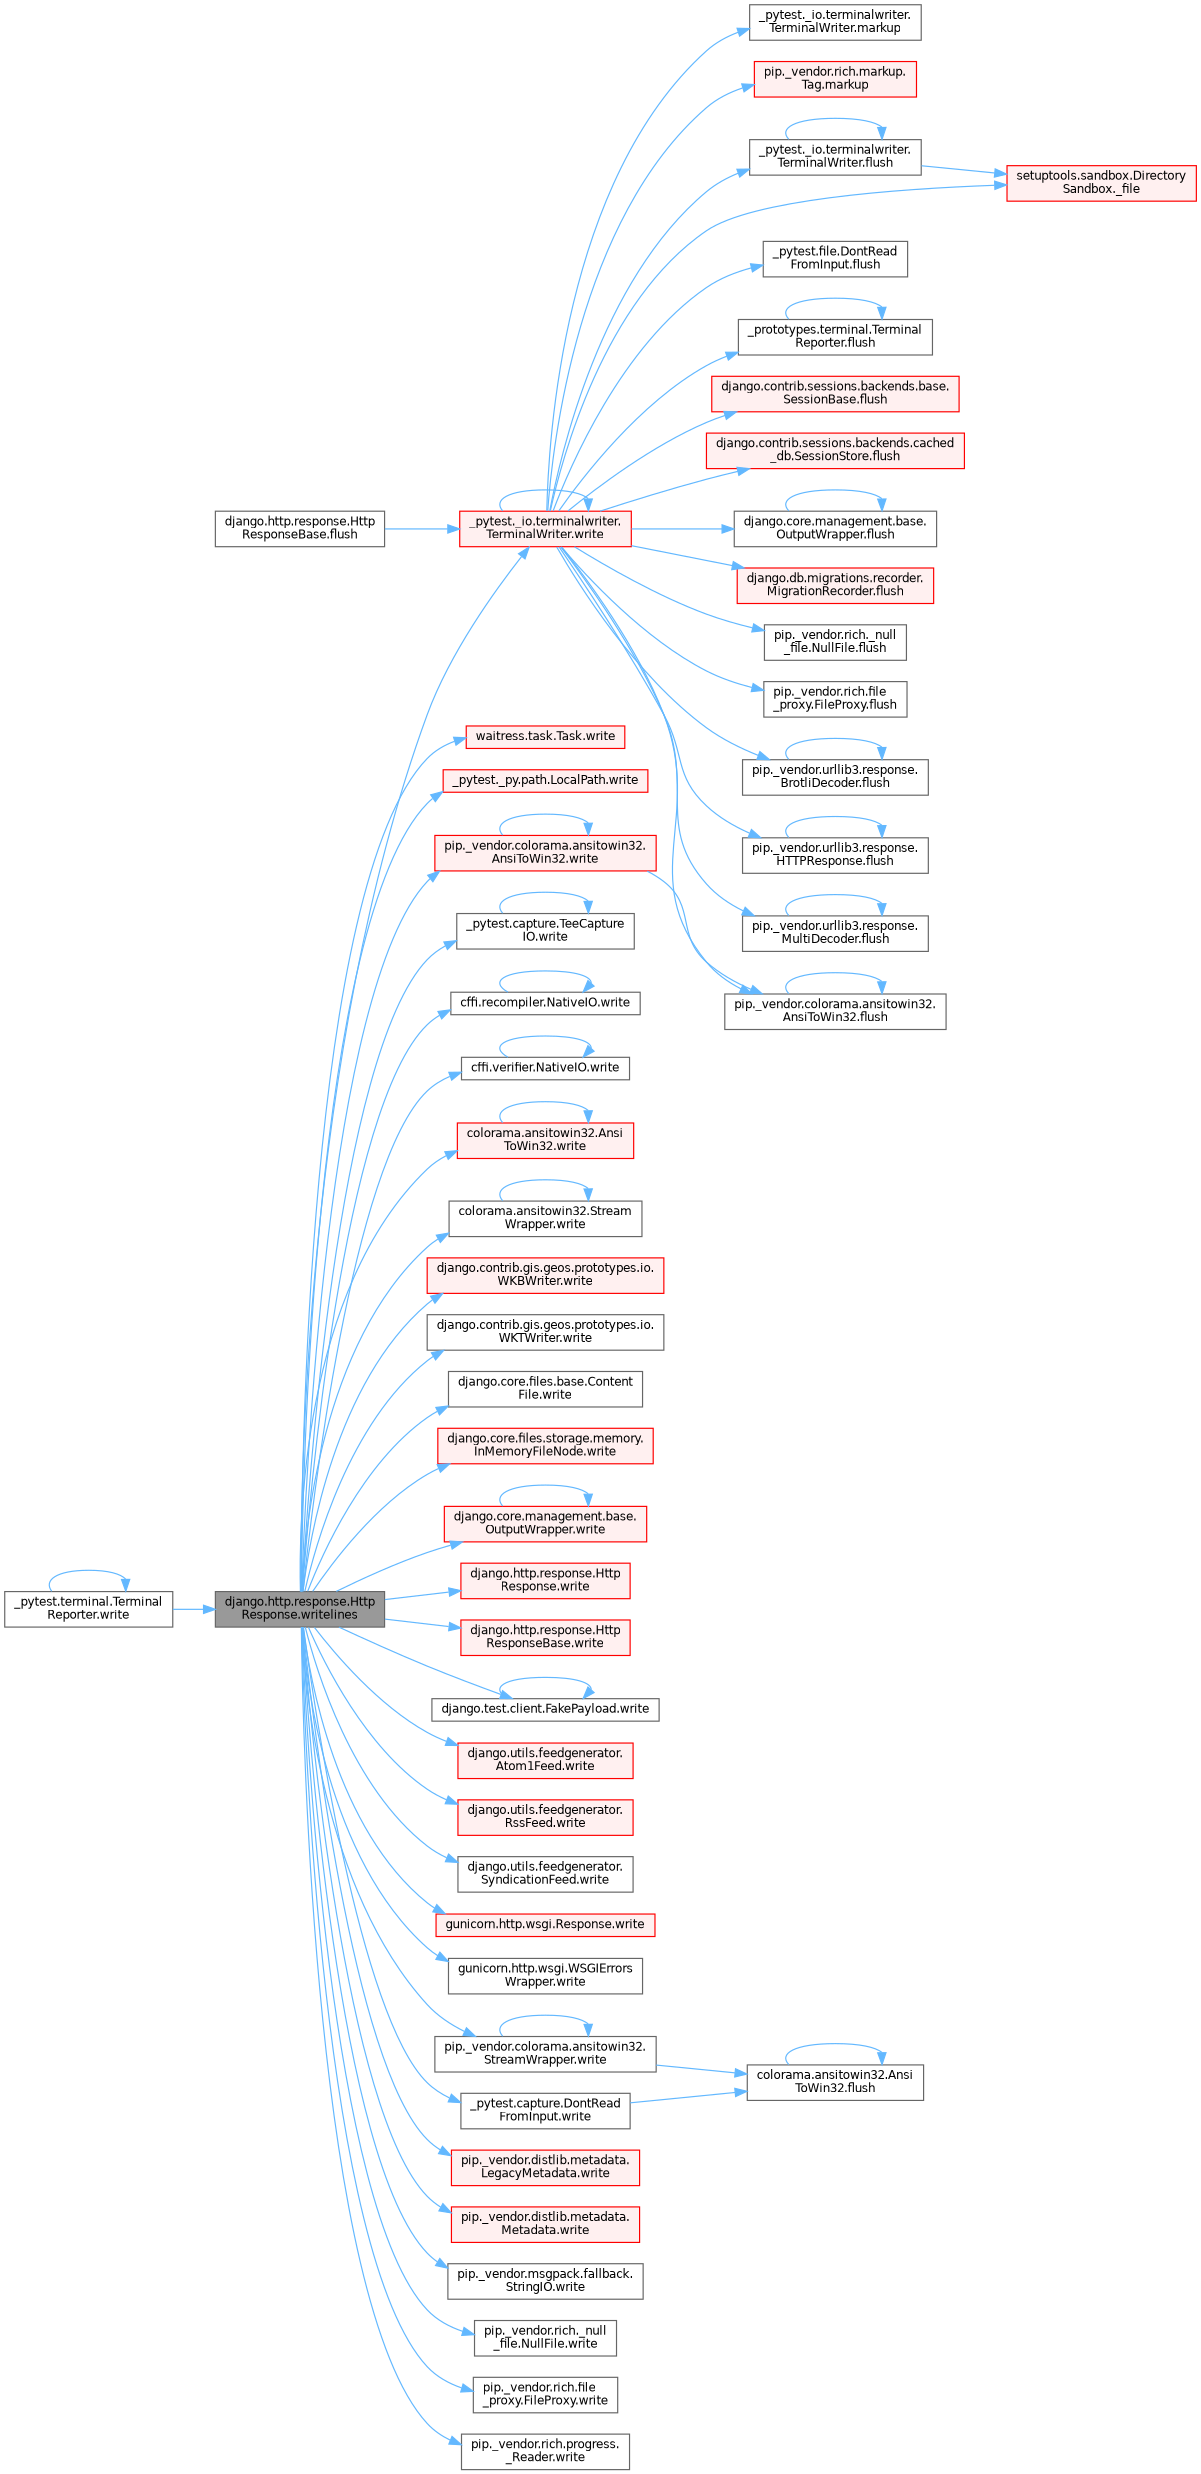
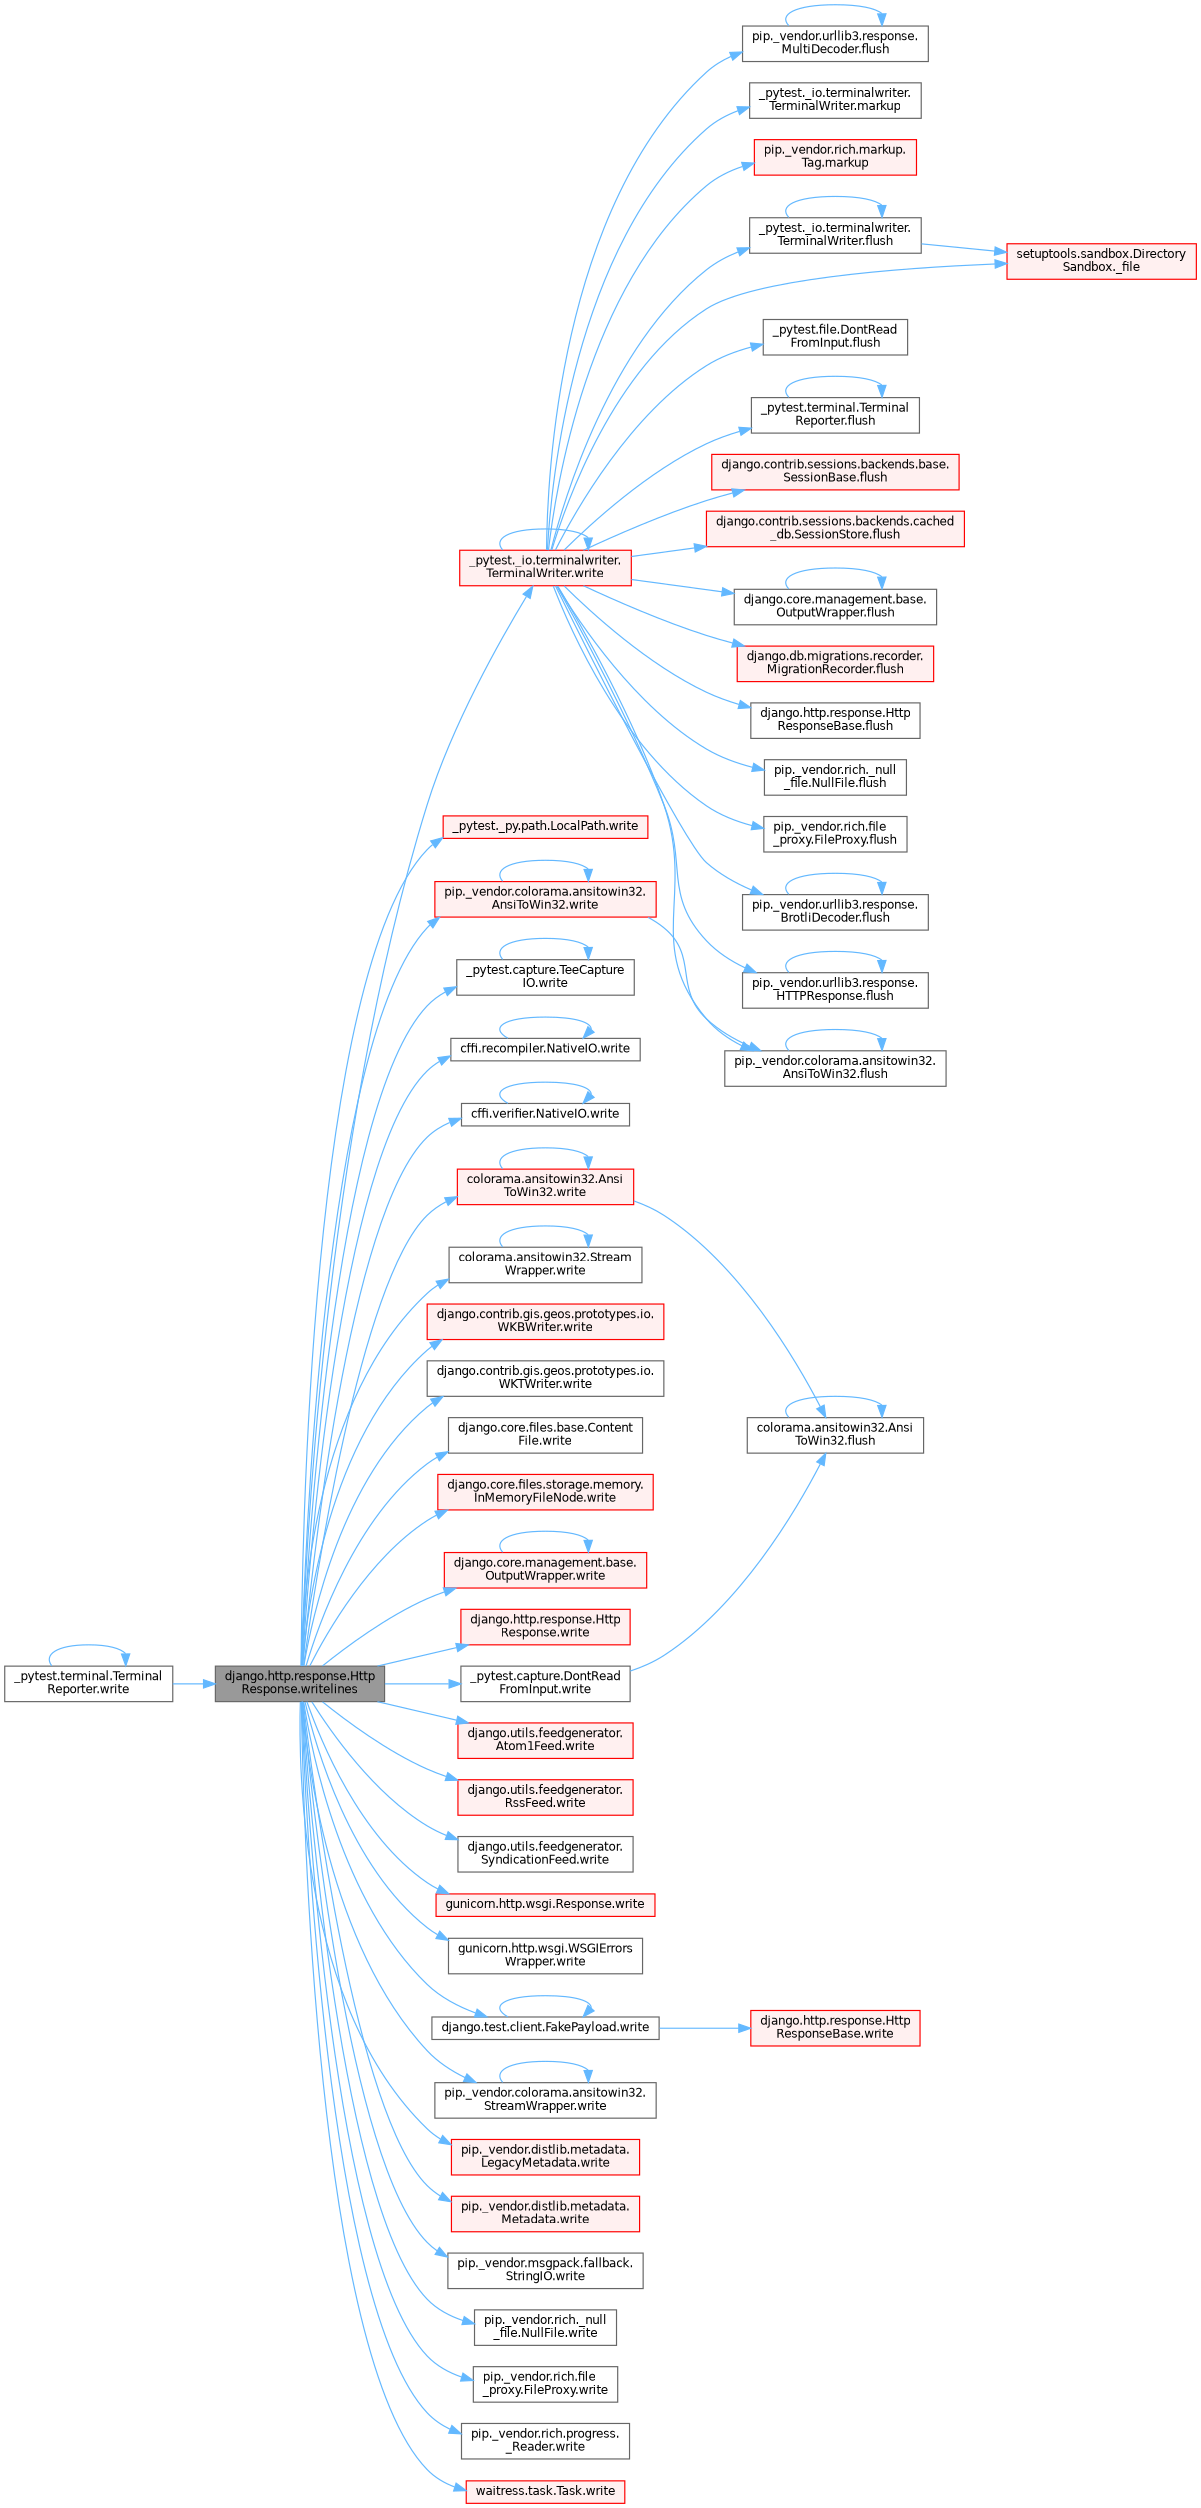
(835, 337) -> (835, 415)
(416, 529) -> (645, 655)
(417, 1623) -> (699, 2028)
(696, 2069) -> (743, 1289)
